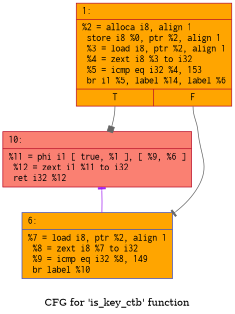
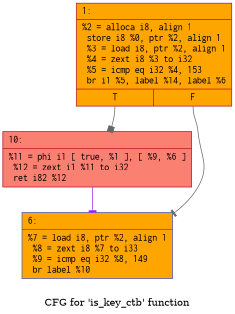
(38, 178) -> (38, 178)
(102, 202) -> (92, 198)
(83, 248) -> (83, 248)
